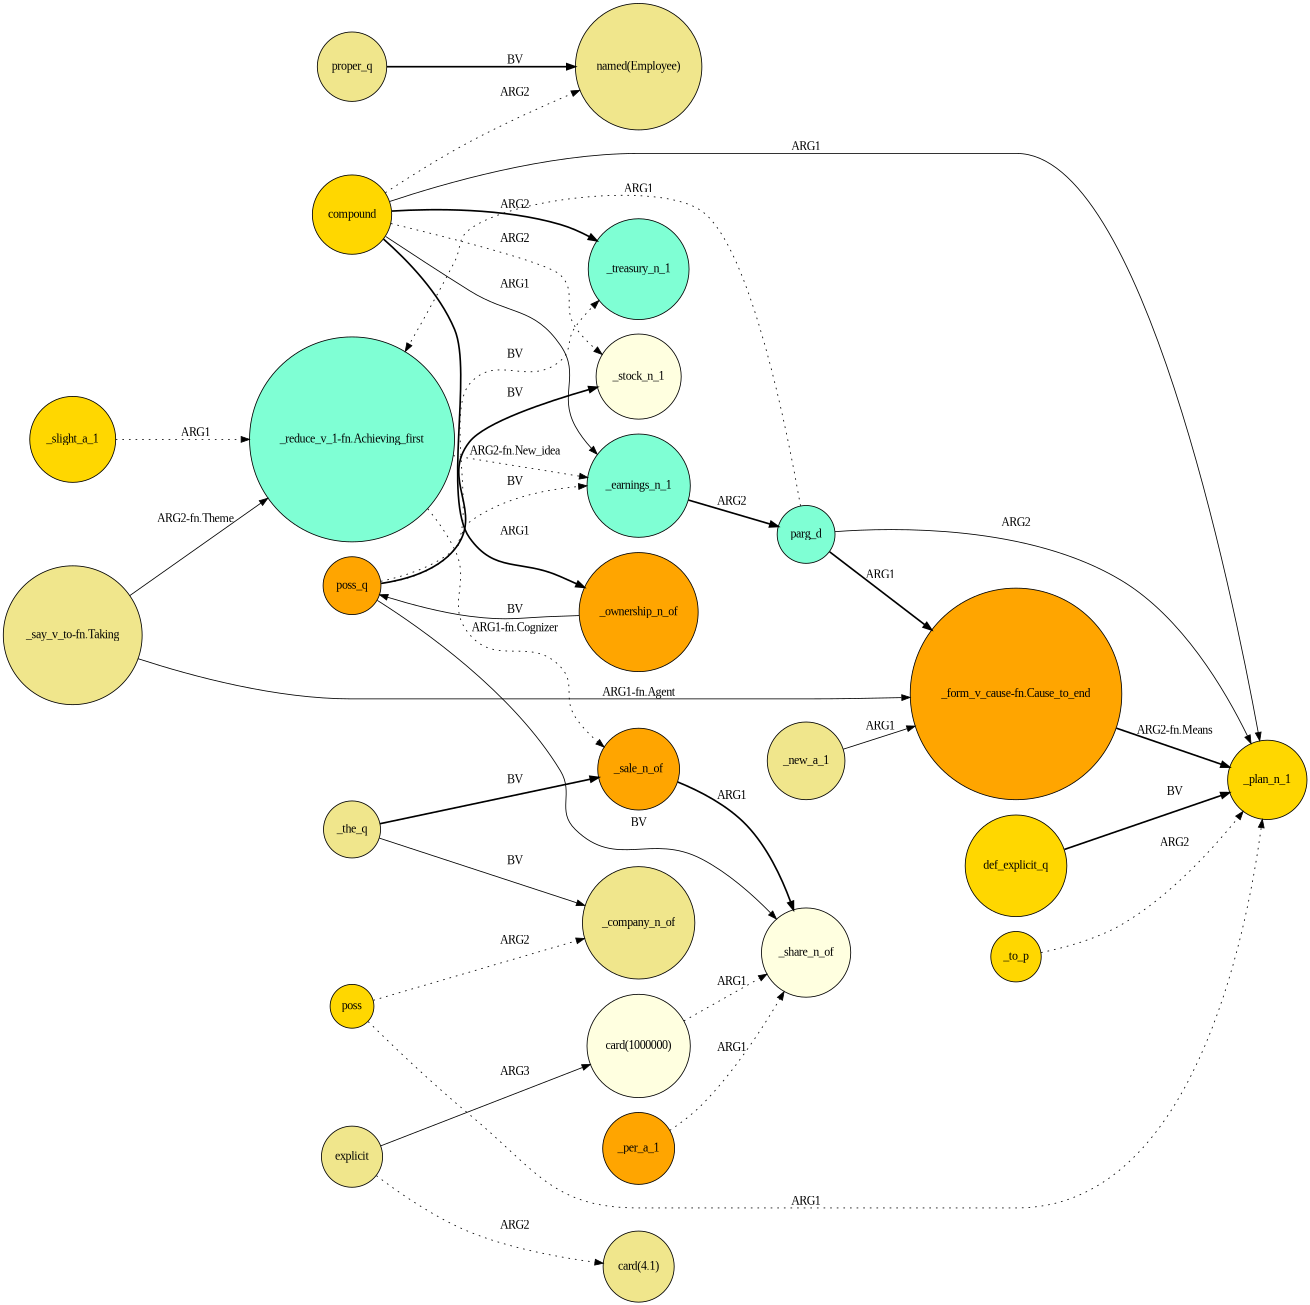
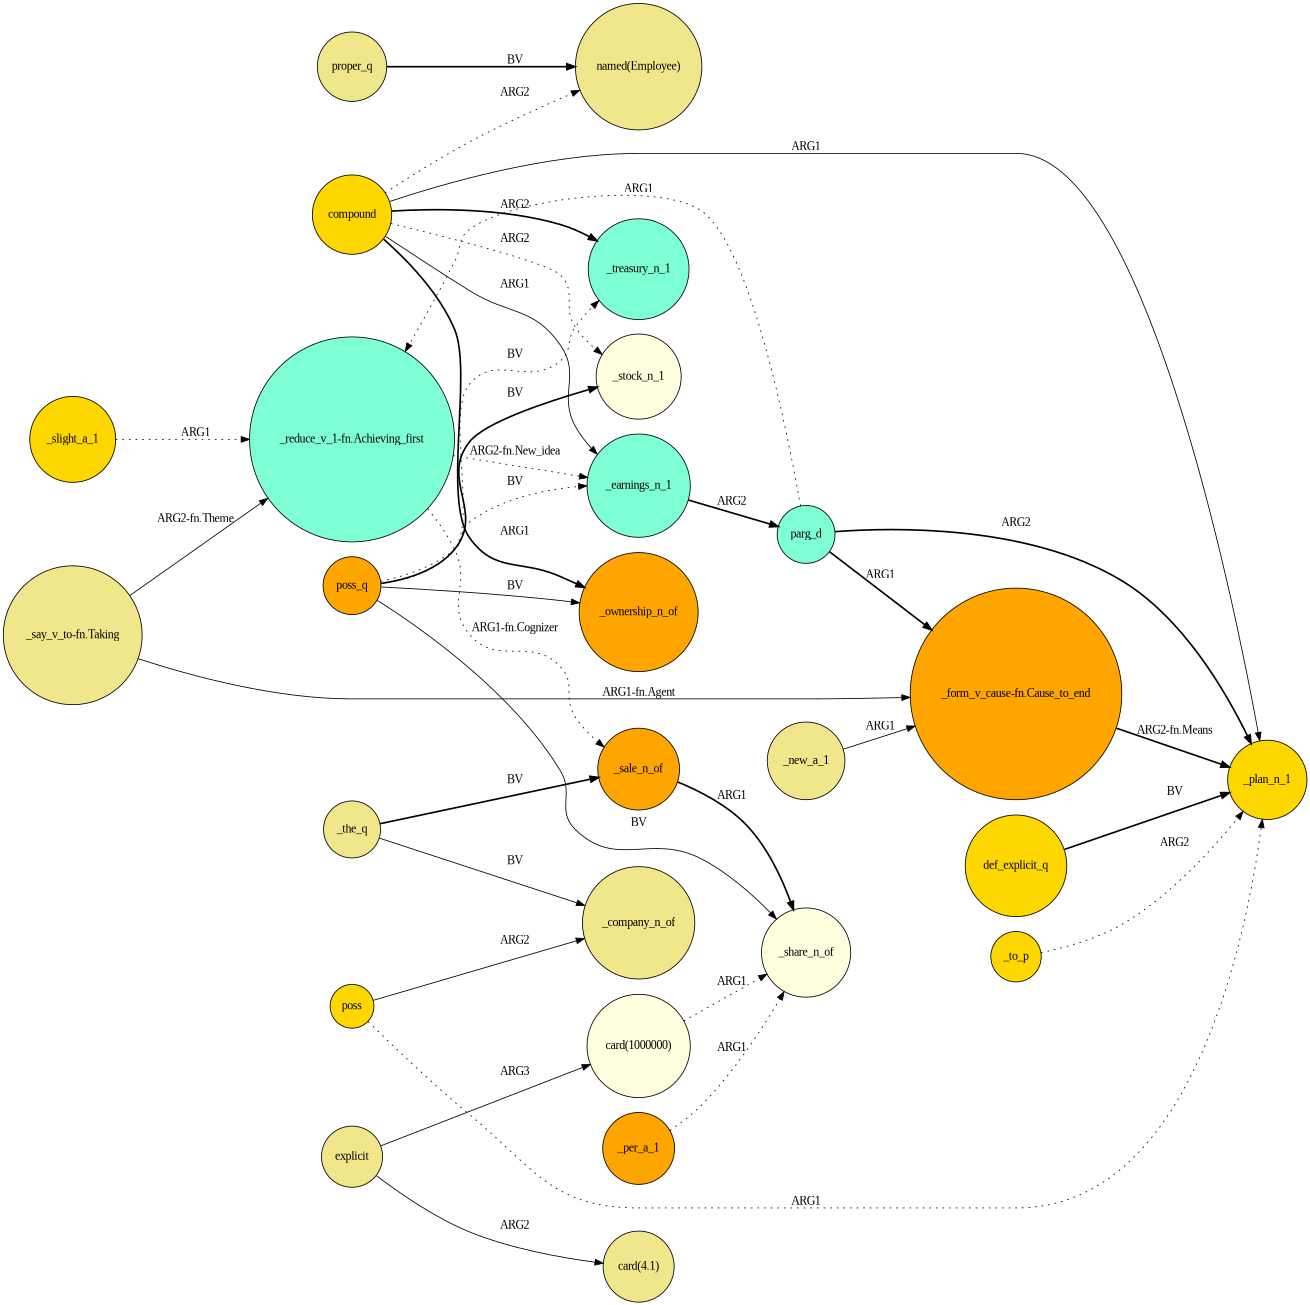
(1080, 561) -> (1080, 561)
(482, 618) -> (476, 593)
(475, 971) -> (475, 971)
(479, 1235) -> (479, 1235)
